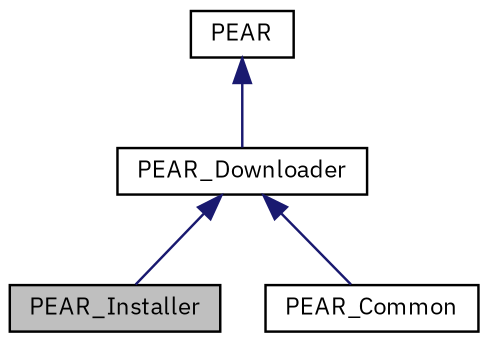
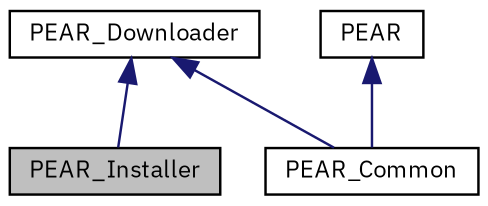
(242, 116) -> (372, 116)
